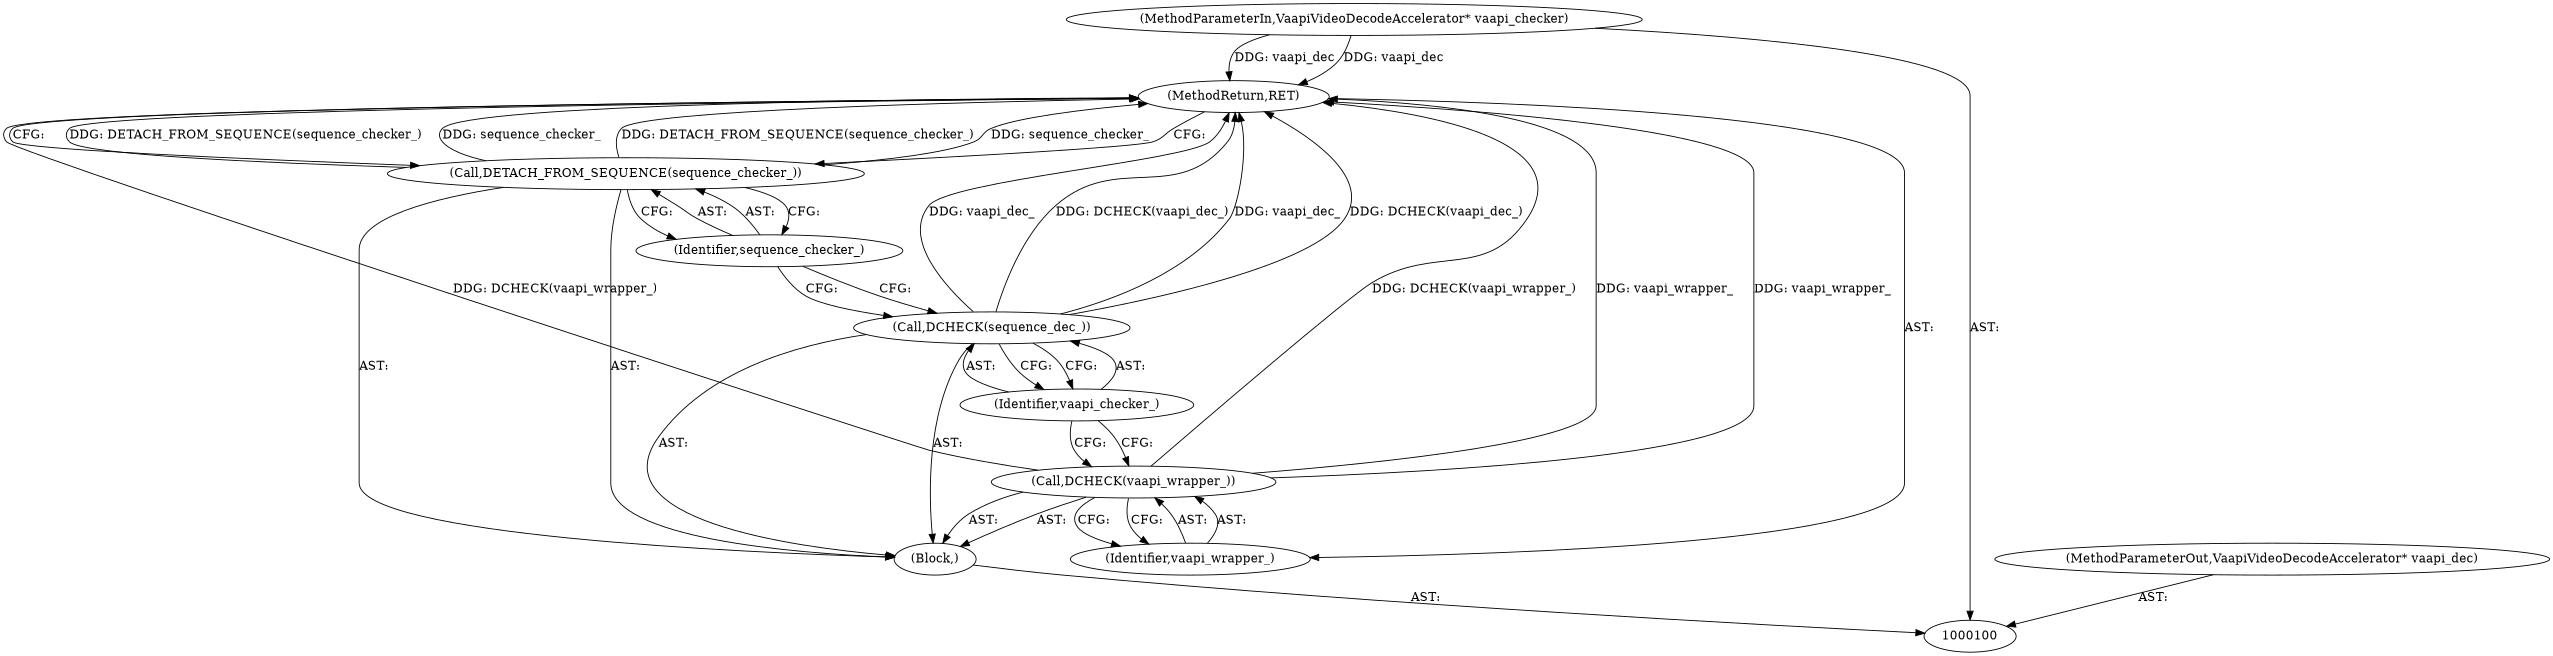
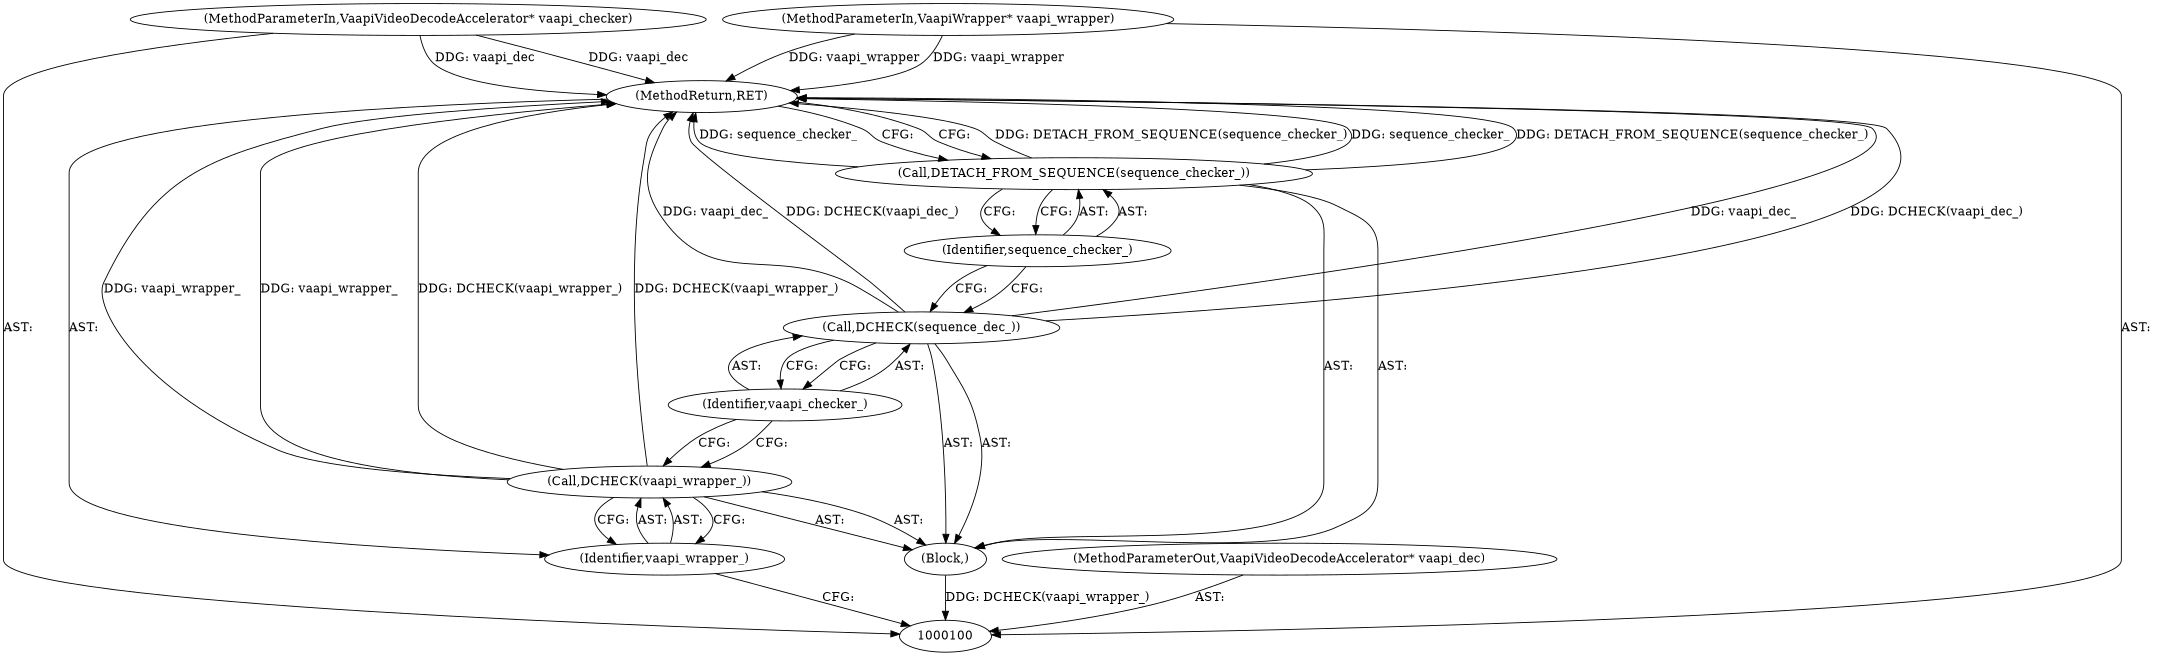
none -> (948, 19)
(1428, 598) -> (1048, 598)
none -> (808, 599)
